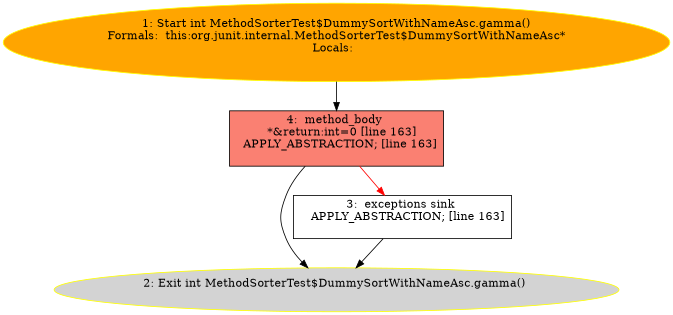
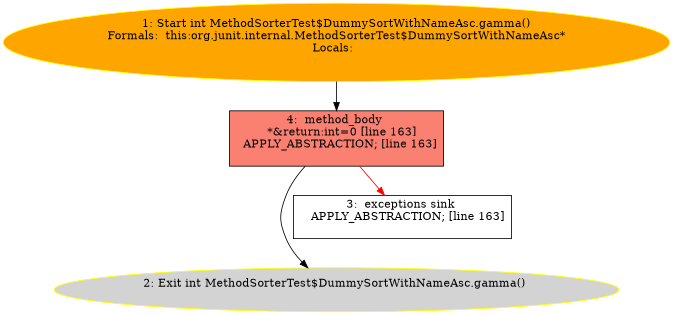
(372, 250) -> none
